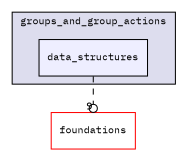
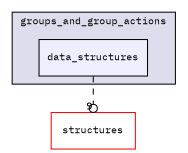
(93, 131) -> (93, 131)
